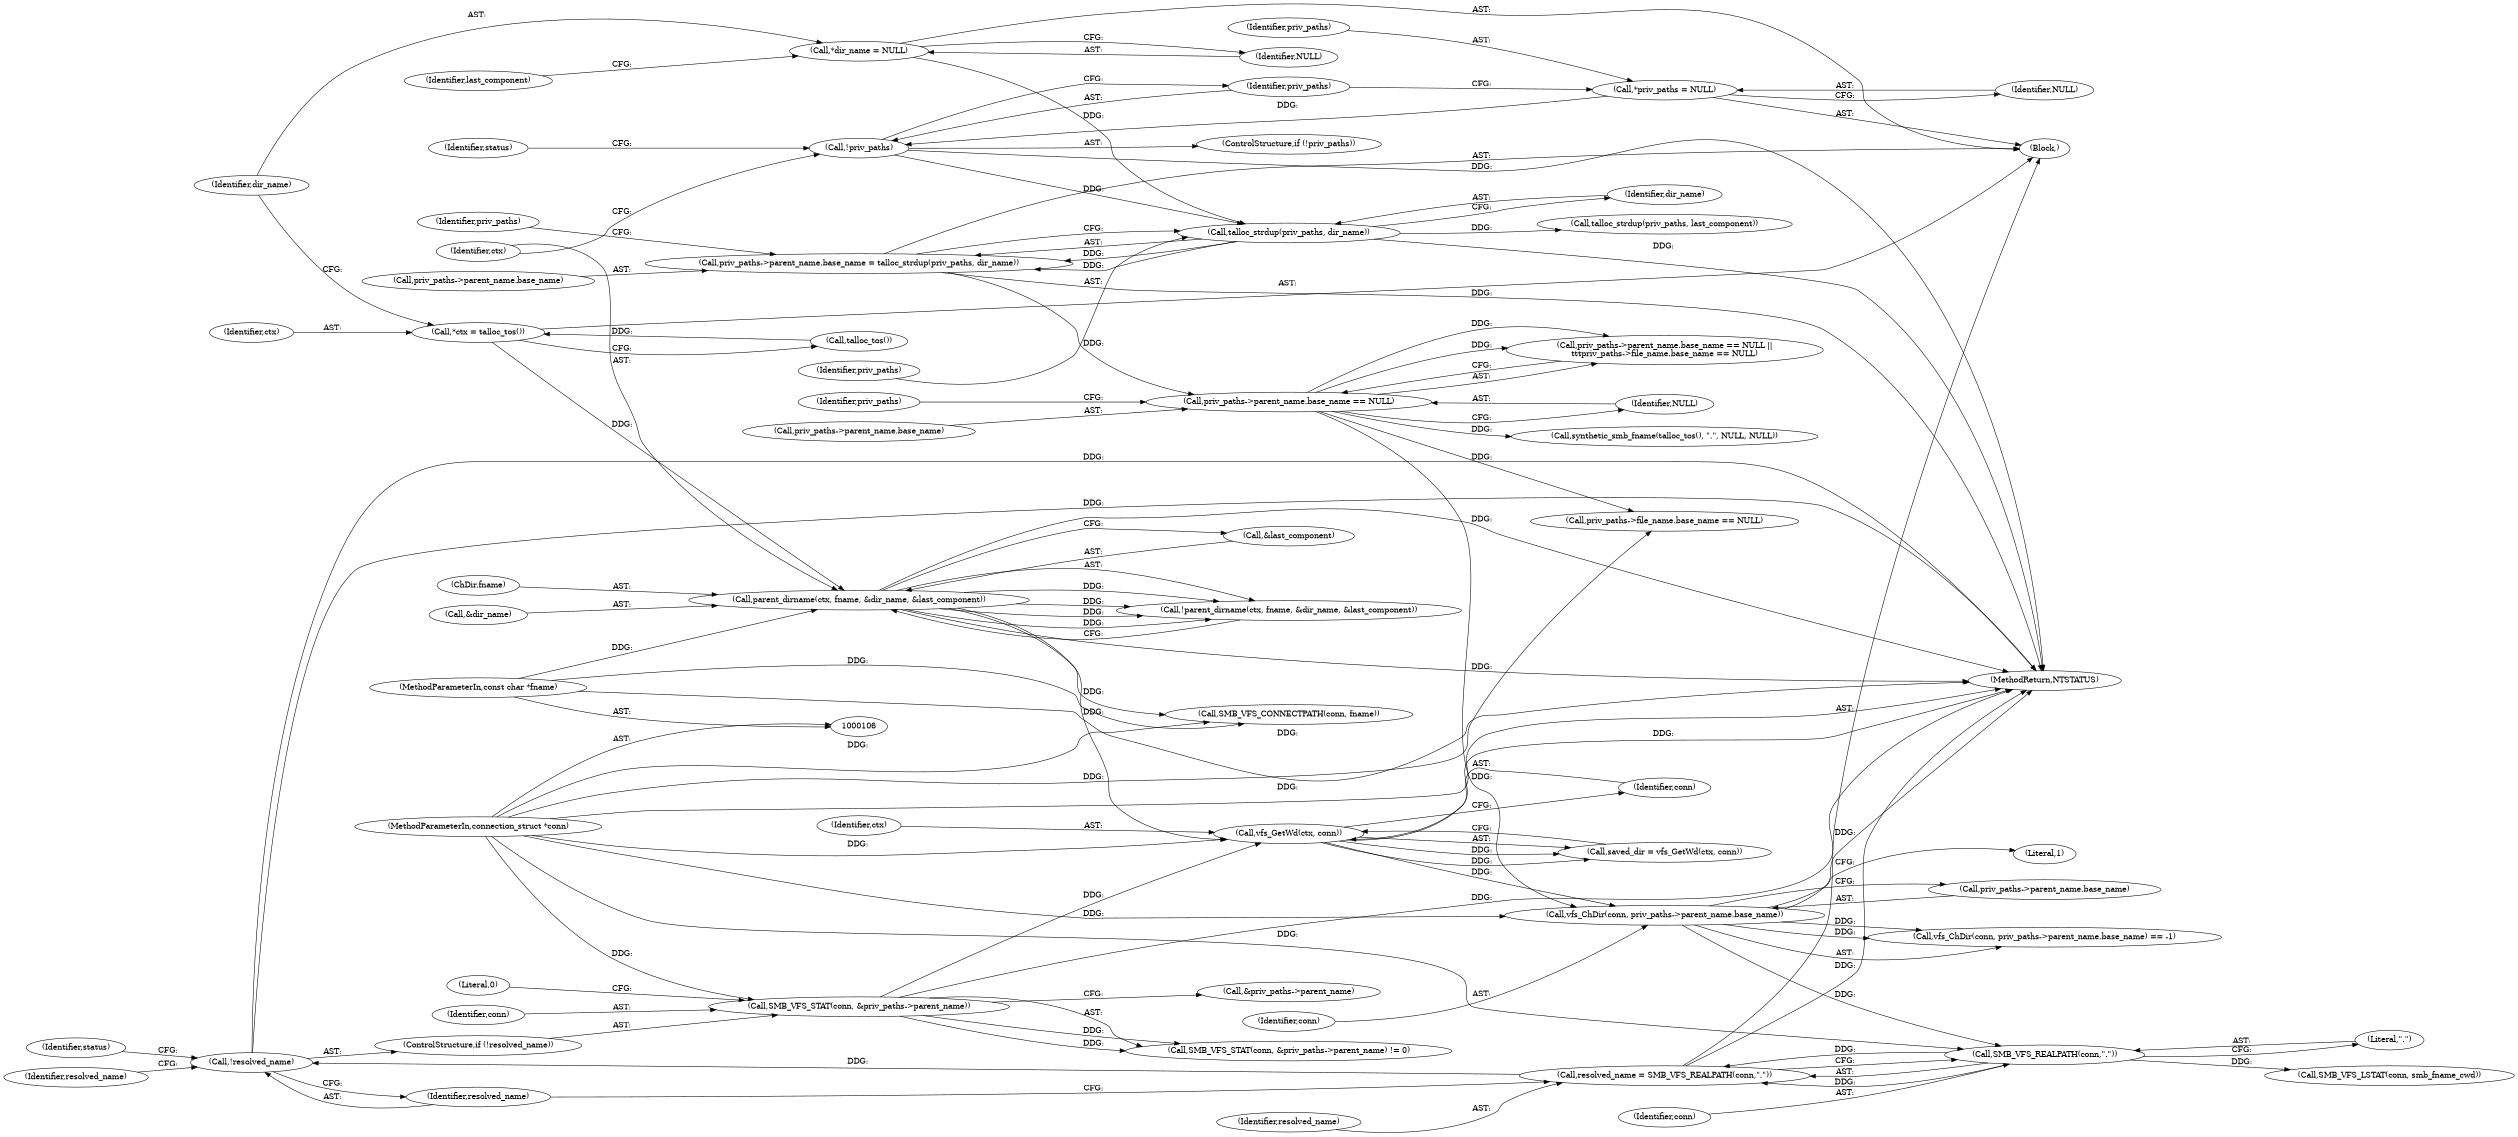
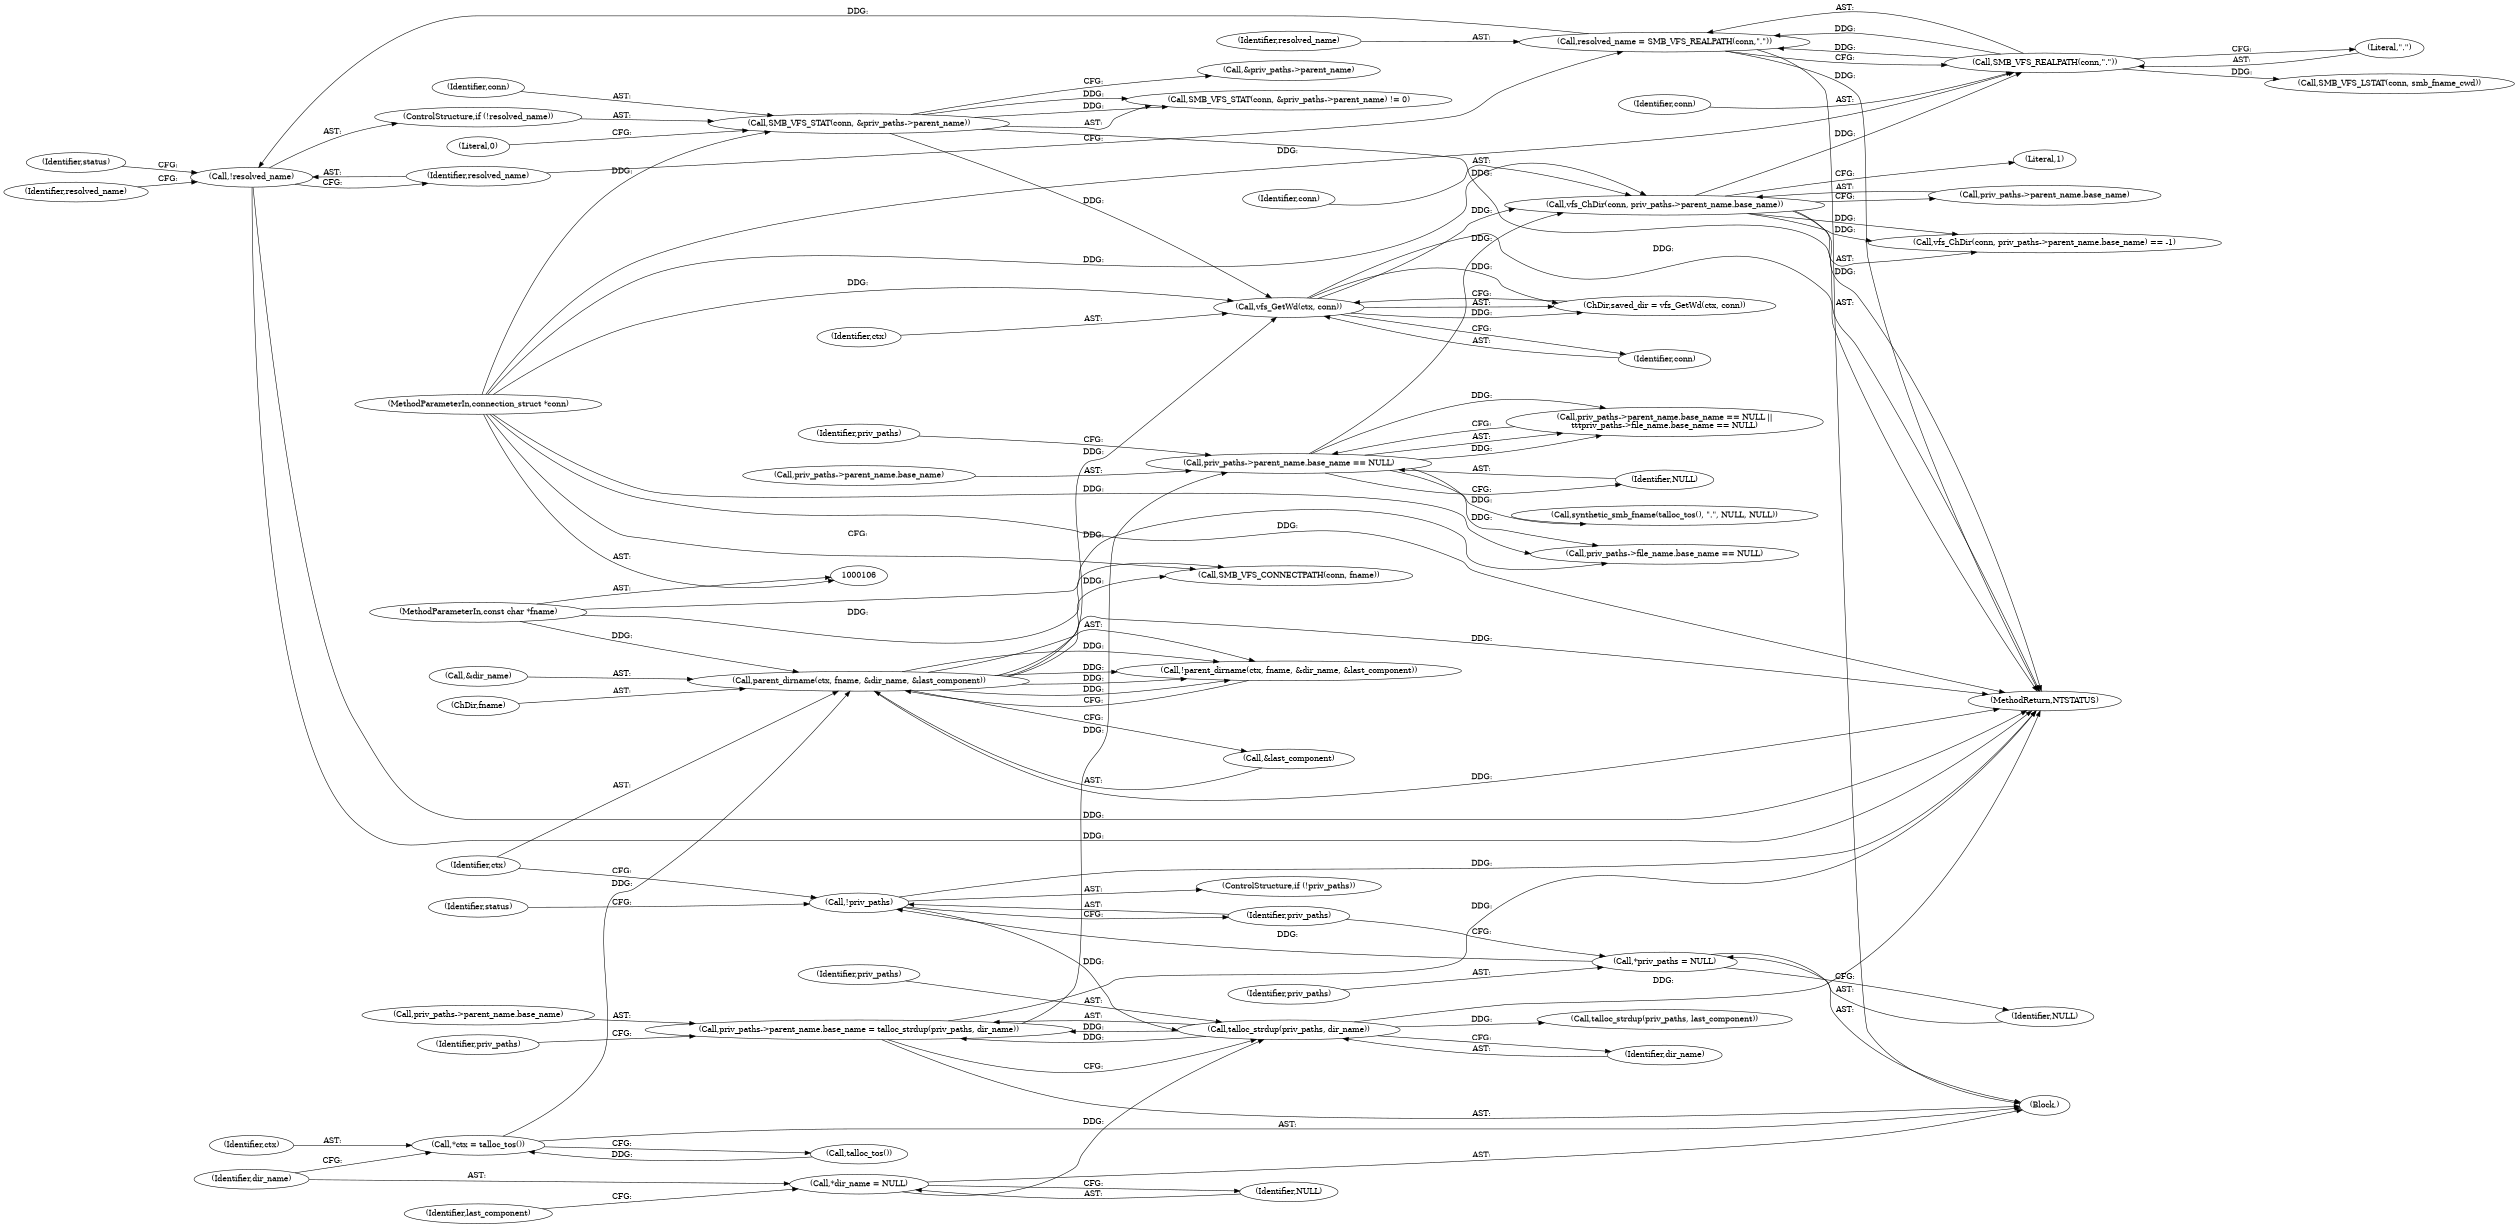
(859, 745) -> (859, 534)
(1240, 770) -> (1093, 550)
(1665, 852) -> (1665, 306)
